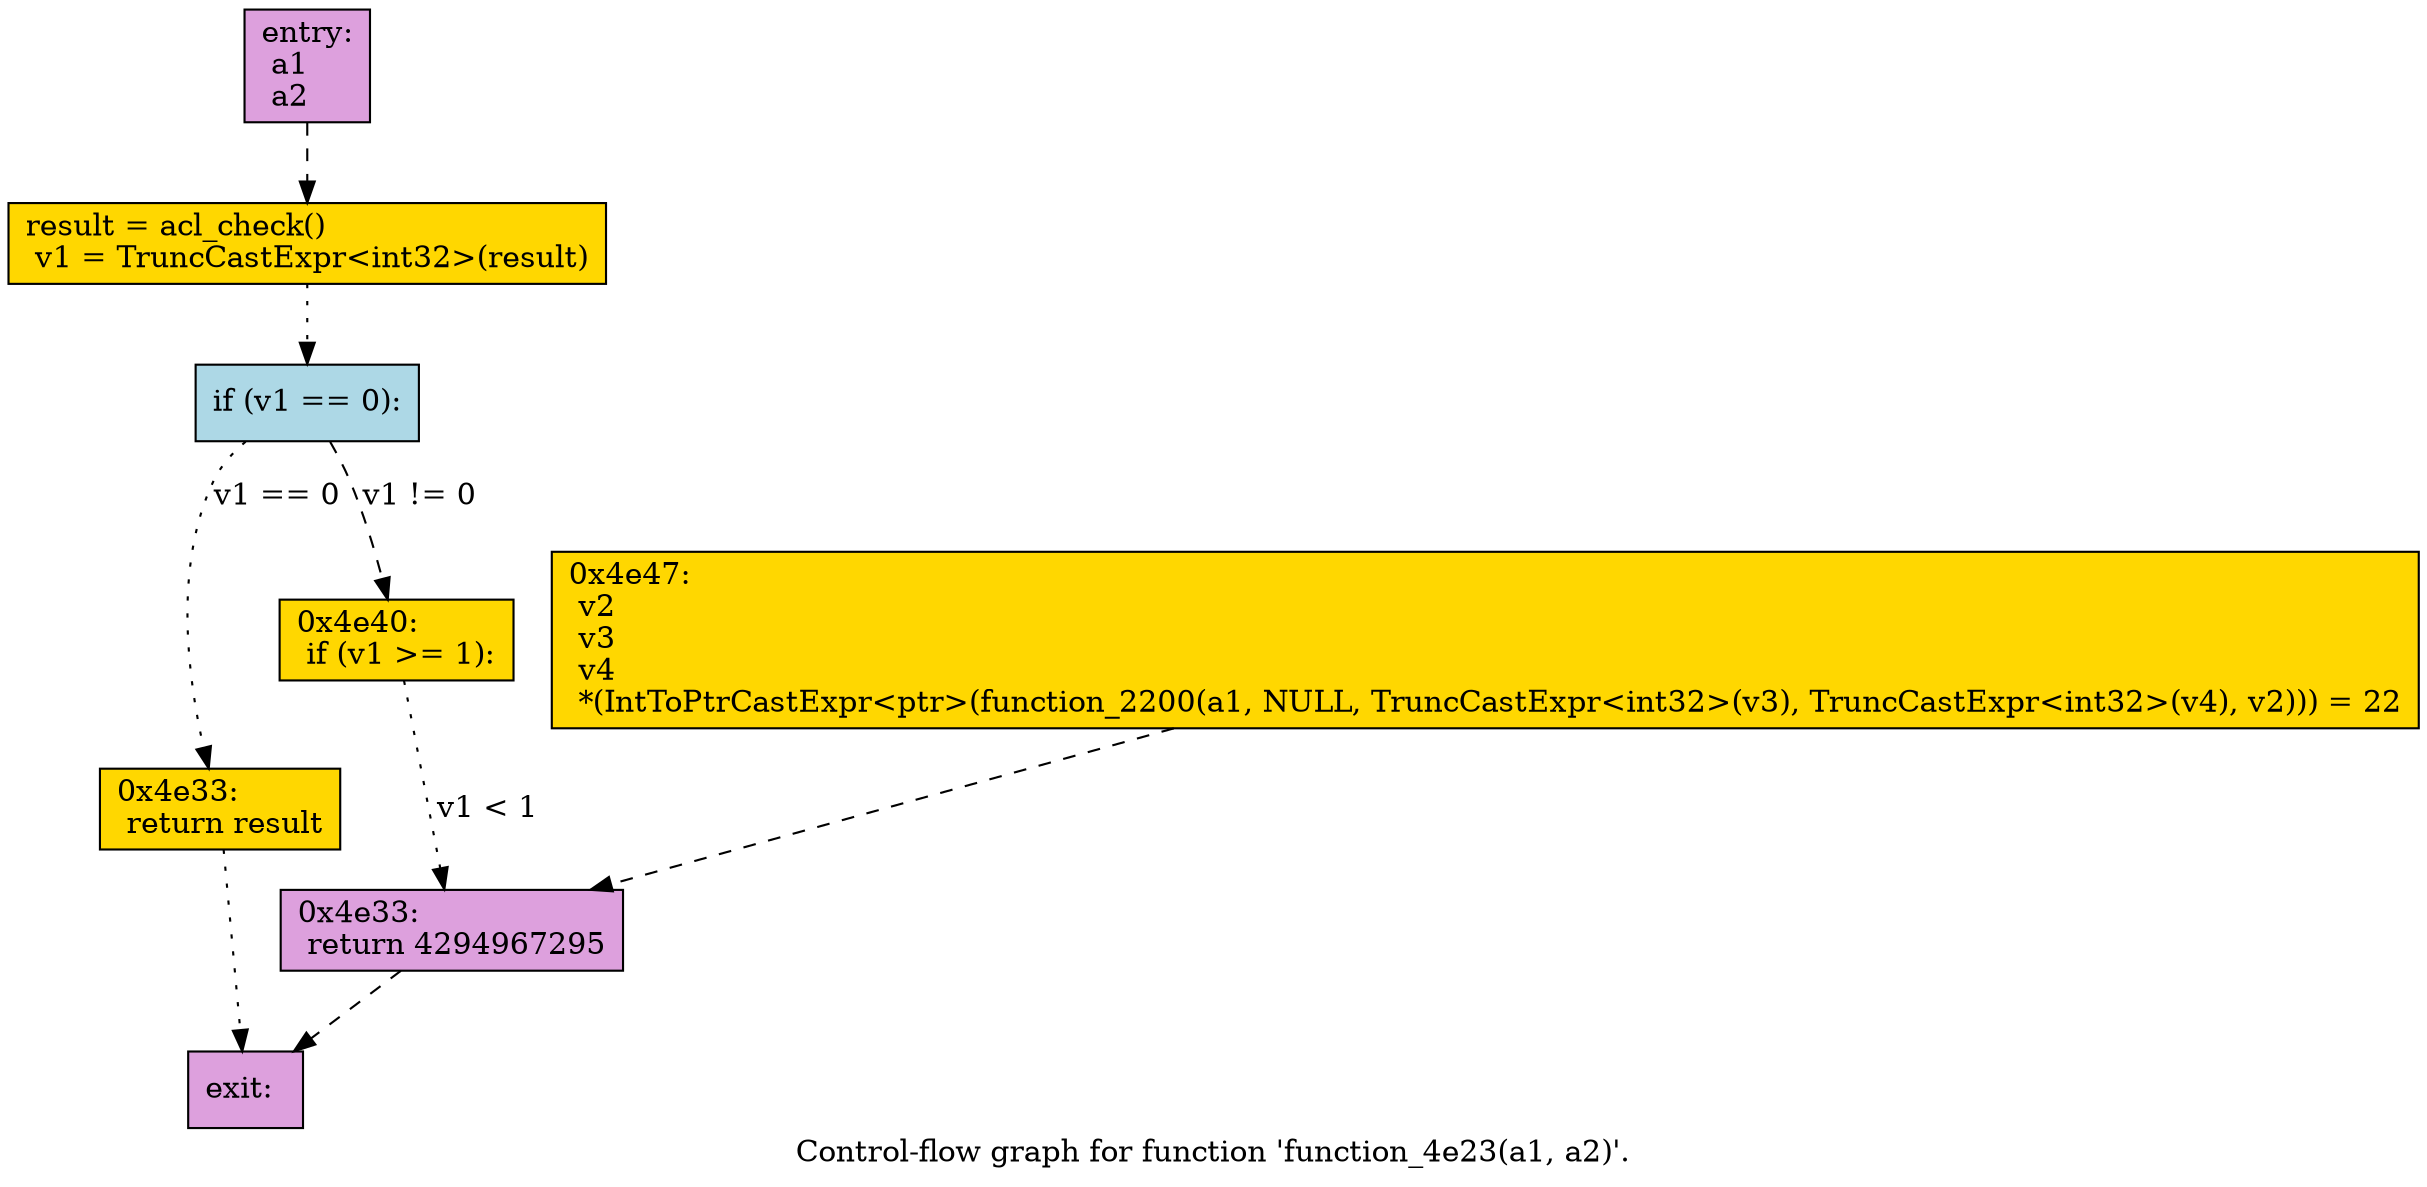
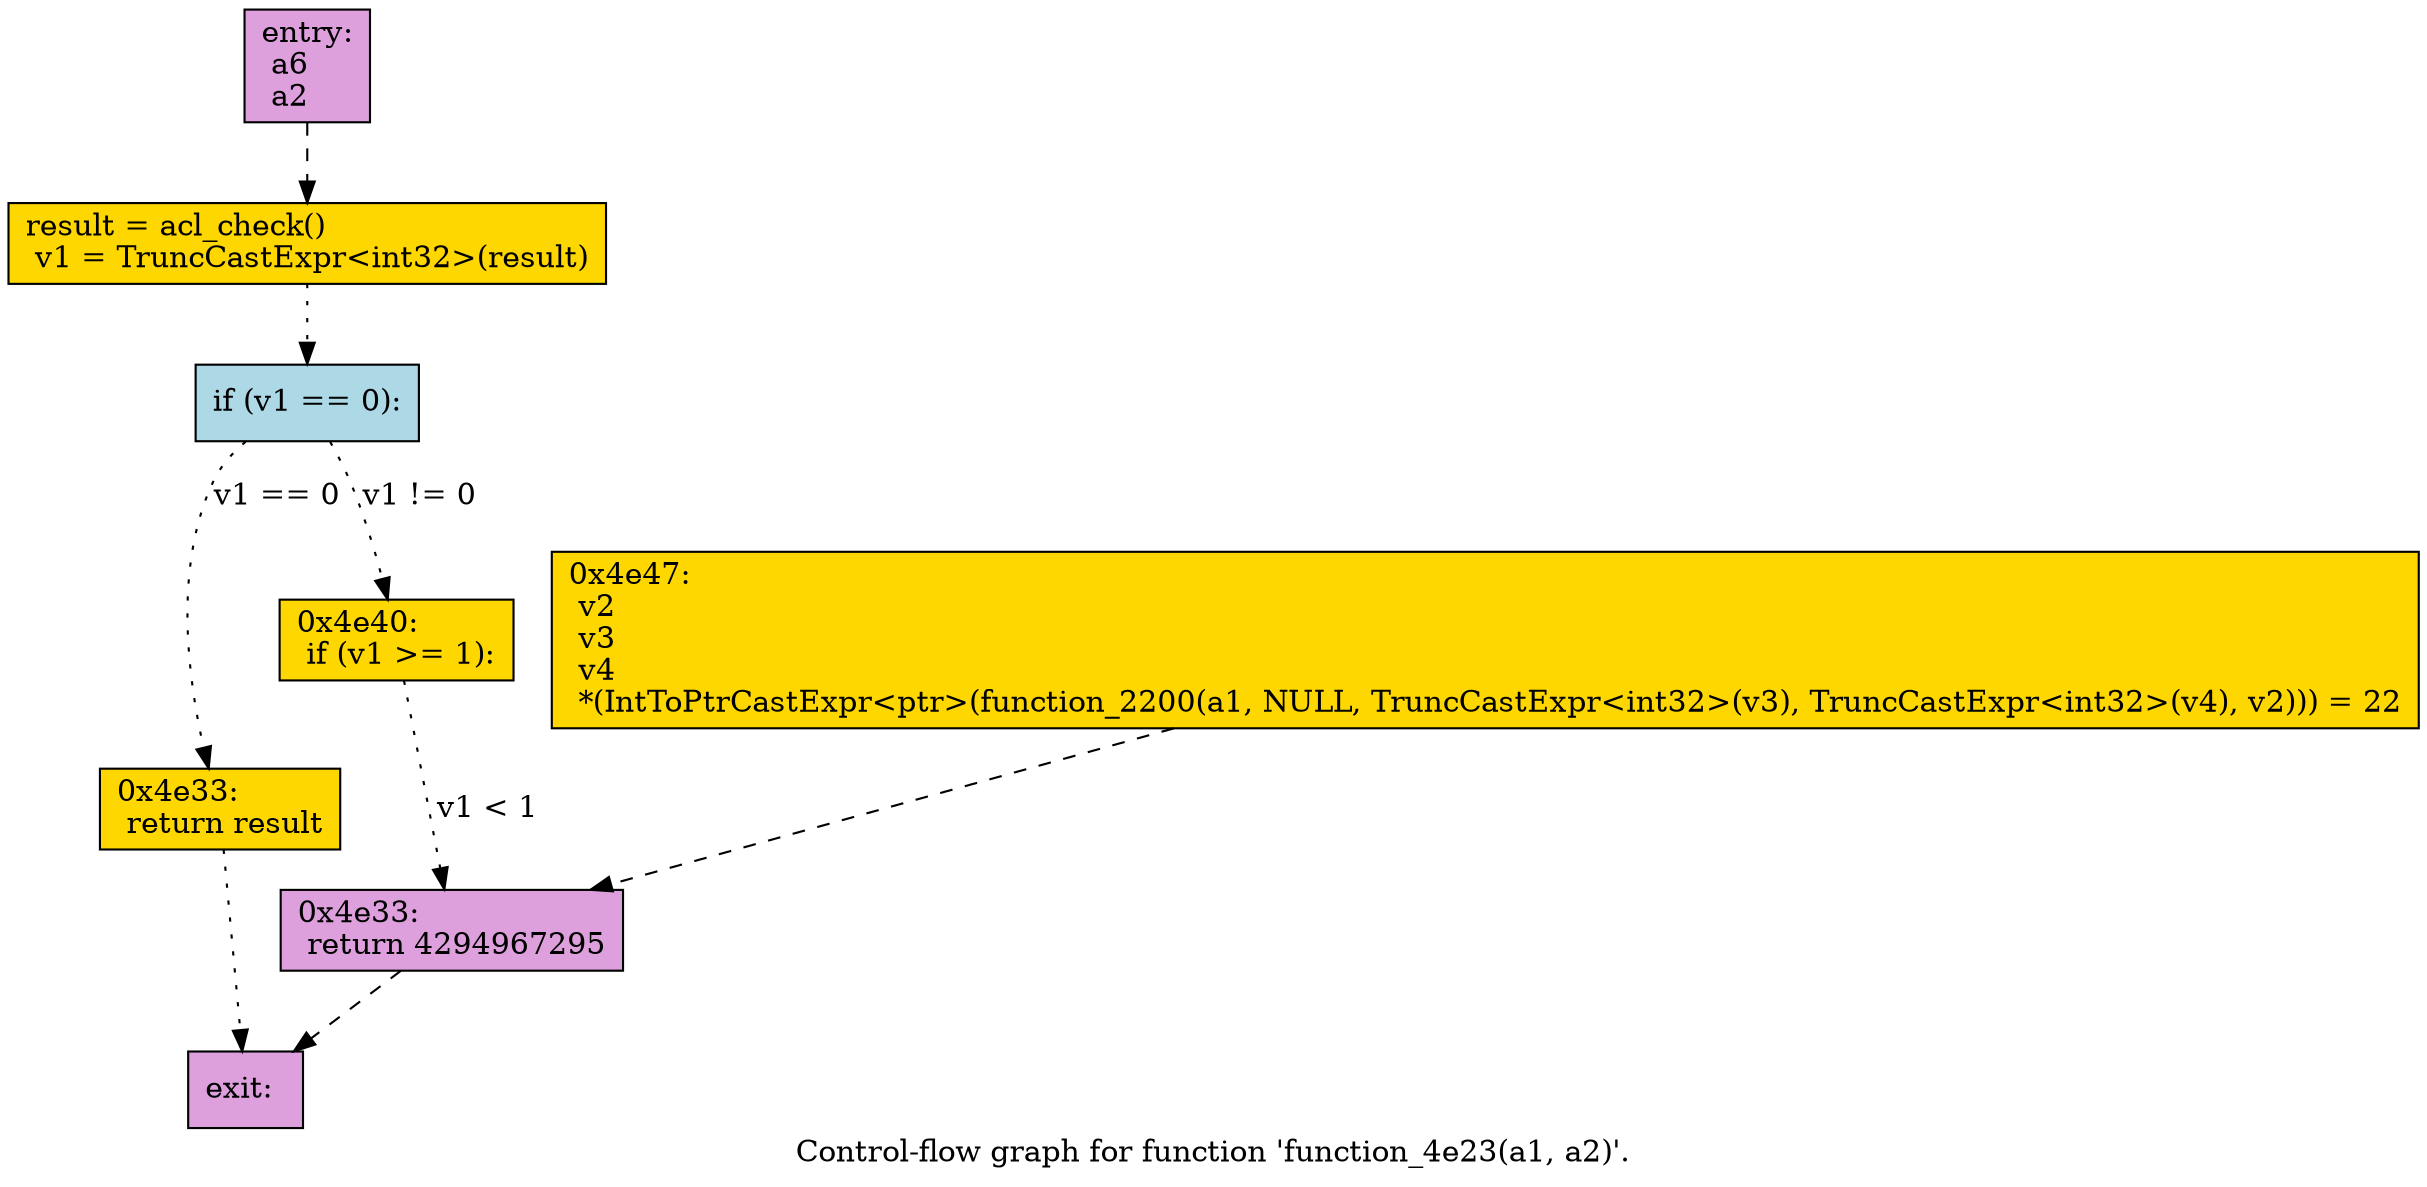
(285, 65) -> (285, 65)
(361, 508) -> (361, 508)
